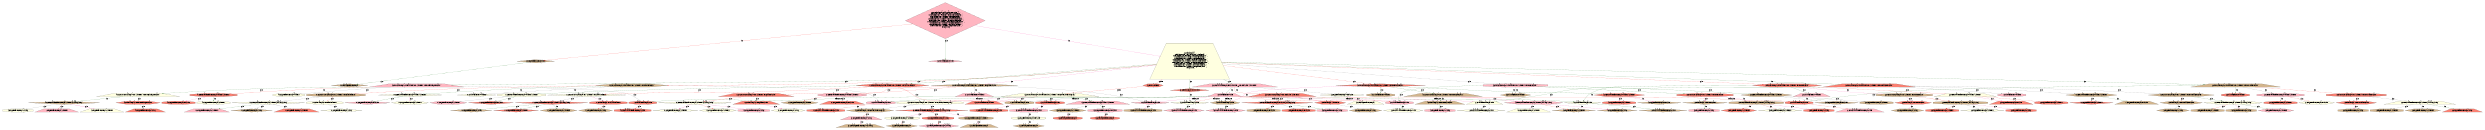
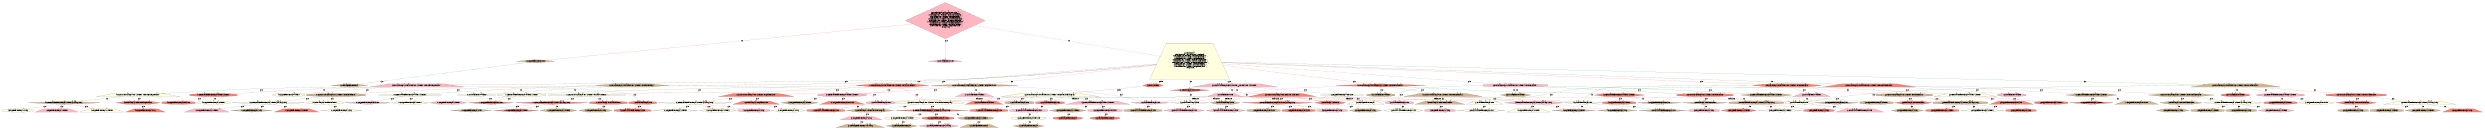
(931, 97) -> none
(1799, 103) -> (1799, 103)
